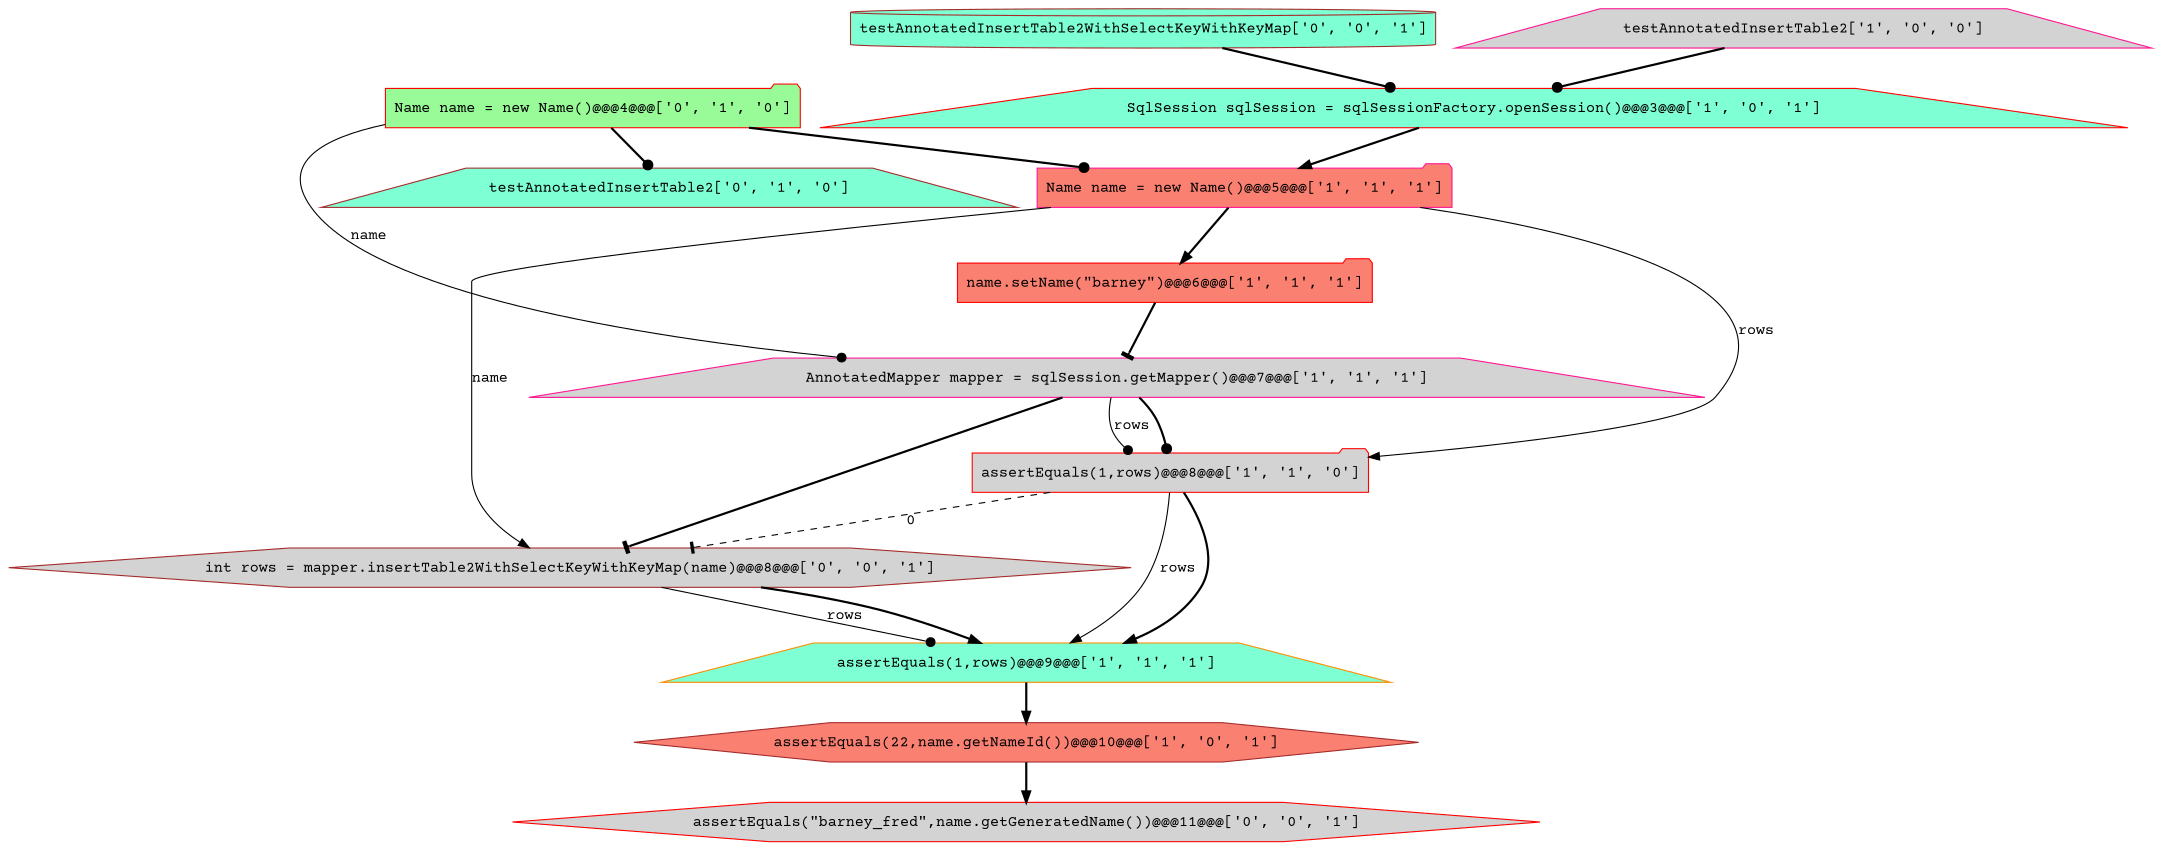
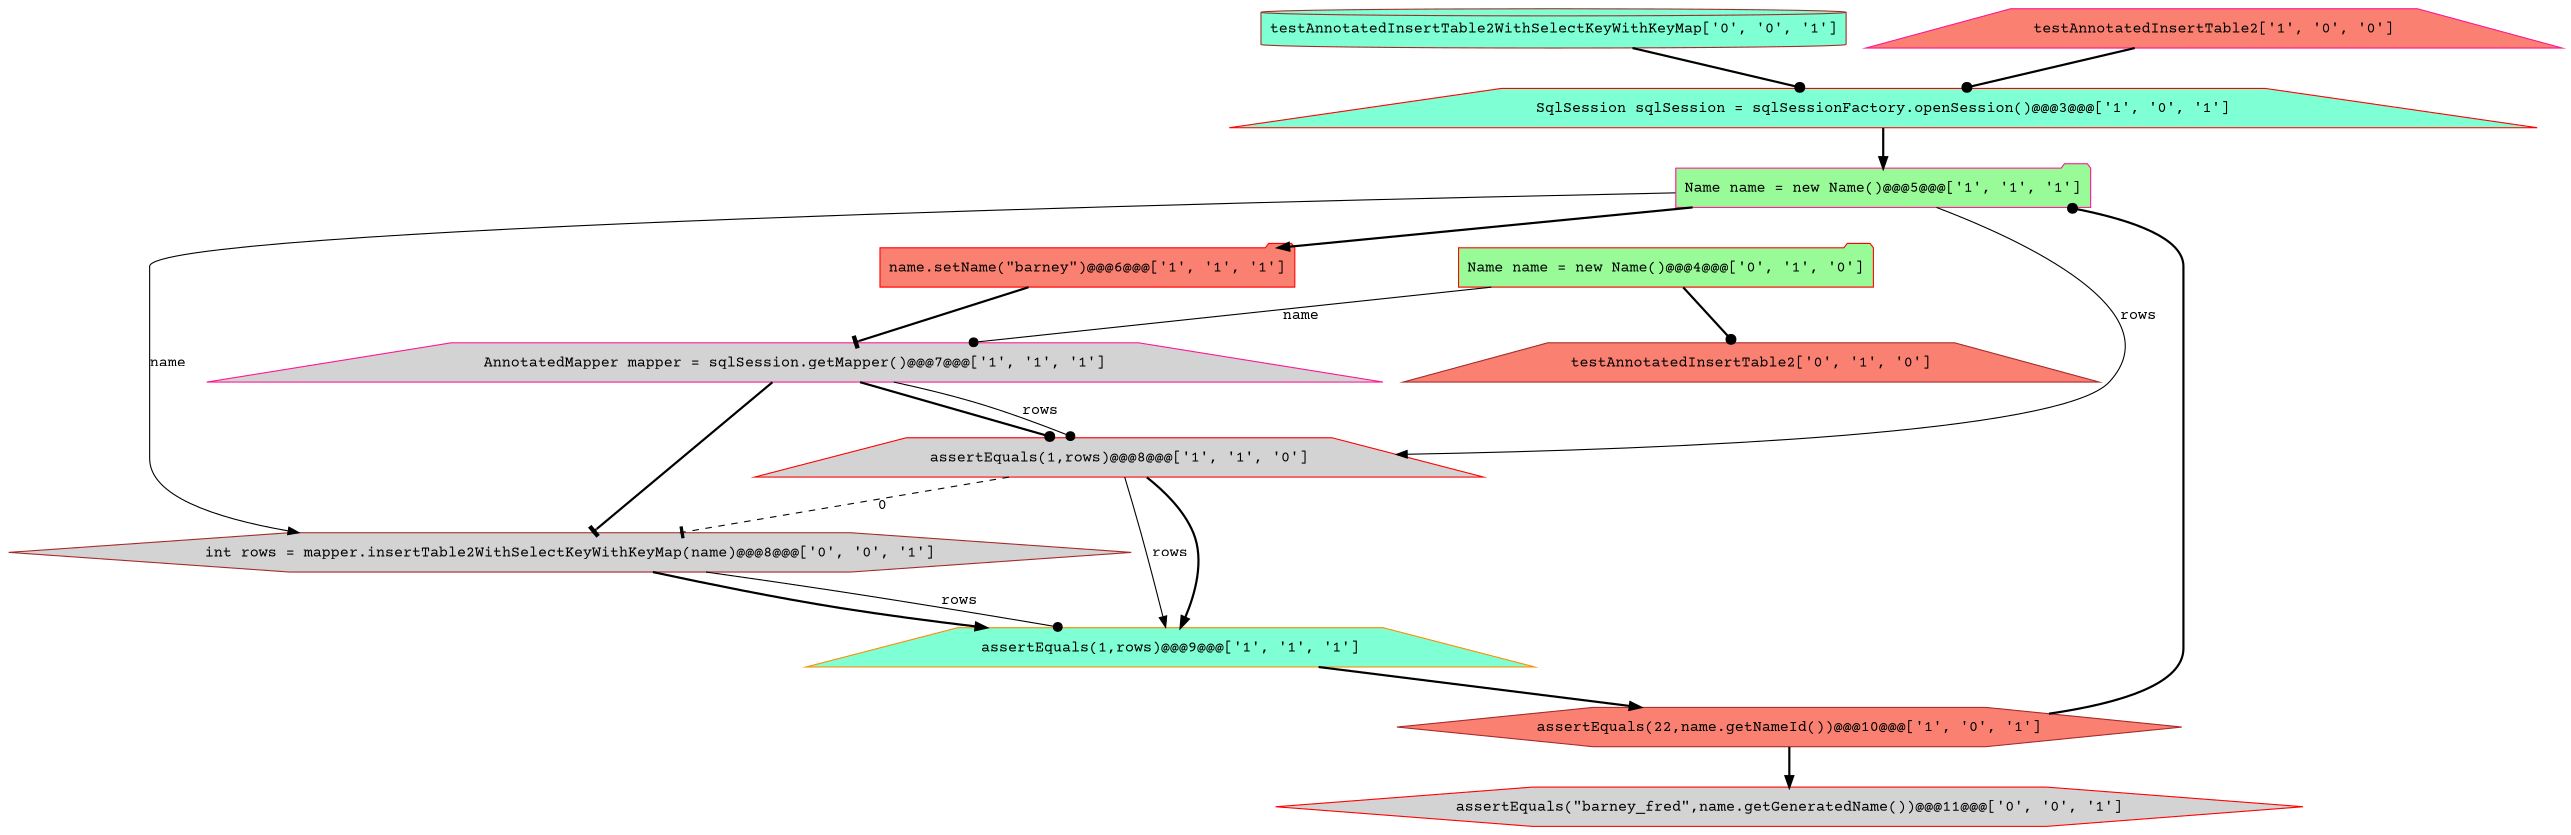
(1804, 28) -> (2214, 28)
(914, 147) -> (2183, 473)
(669, 188) -> (1751, 362)
(1245, 188) -> (1883, 188)
(1170, 473) -> (1119, 457)
